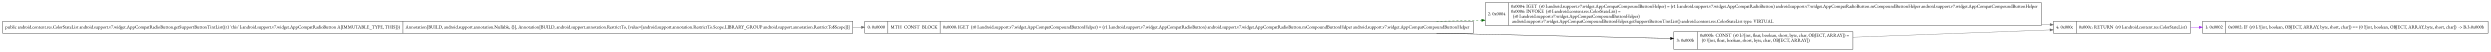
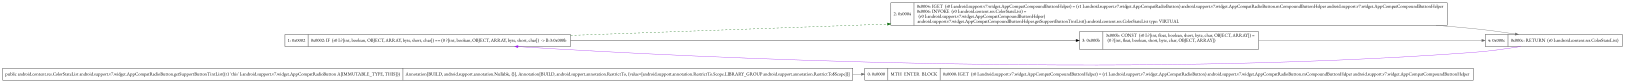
(1459, 21) -> (729, 30)
(914, 27) -> (914, 74)
(1553, 36) -> (823, 40)
